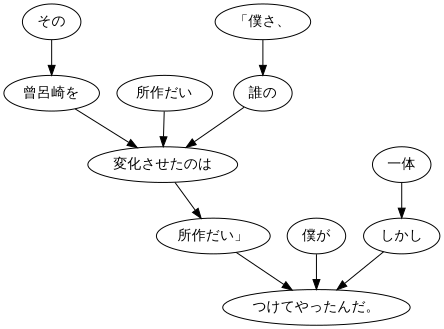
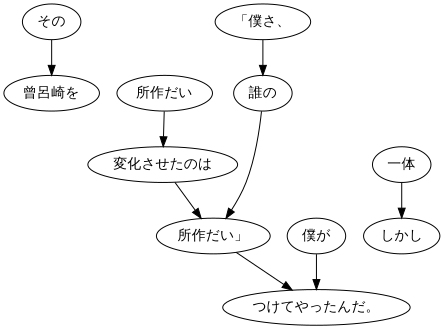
(219, 125) -> (252, 163)
(102, 126) -> none
(364, 268) -> none
